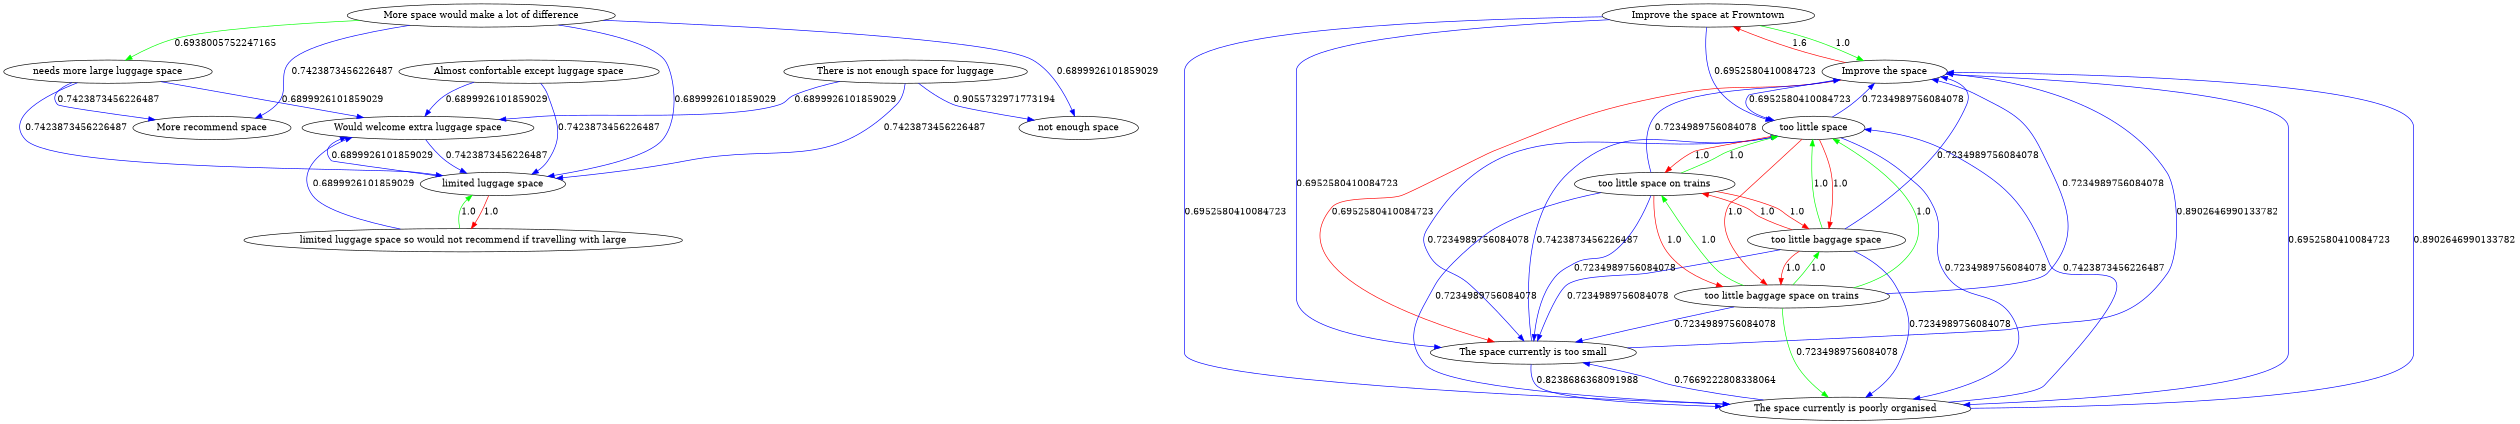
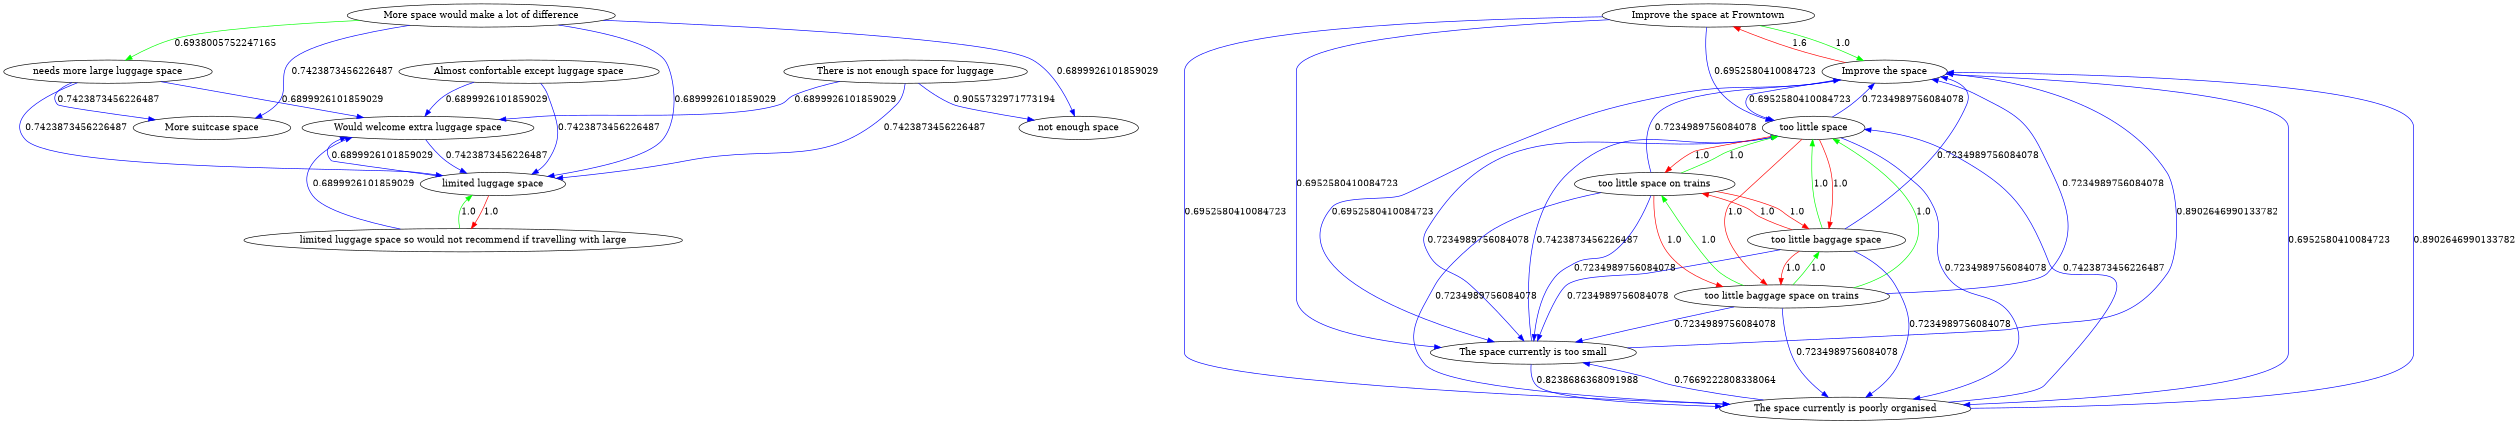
(212, 128) -> (212, 128)
(1470, 163) -> (1470, 163)
(1792, 356) -> (1792, 356)
